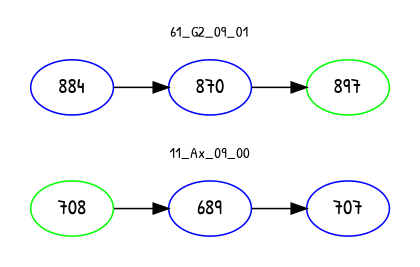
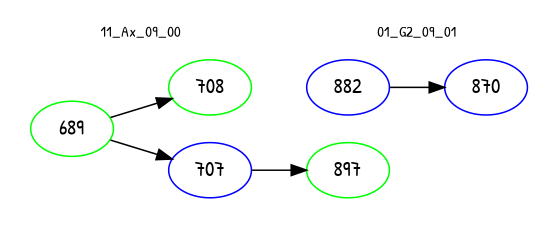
(210, 33) -> (417, 33)
(72, 87) -> (348, 87)
(272, 87) -> (274, 170)
(134, 209) -> (134, 110)
(210, 209) -> (72, 129)
